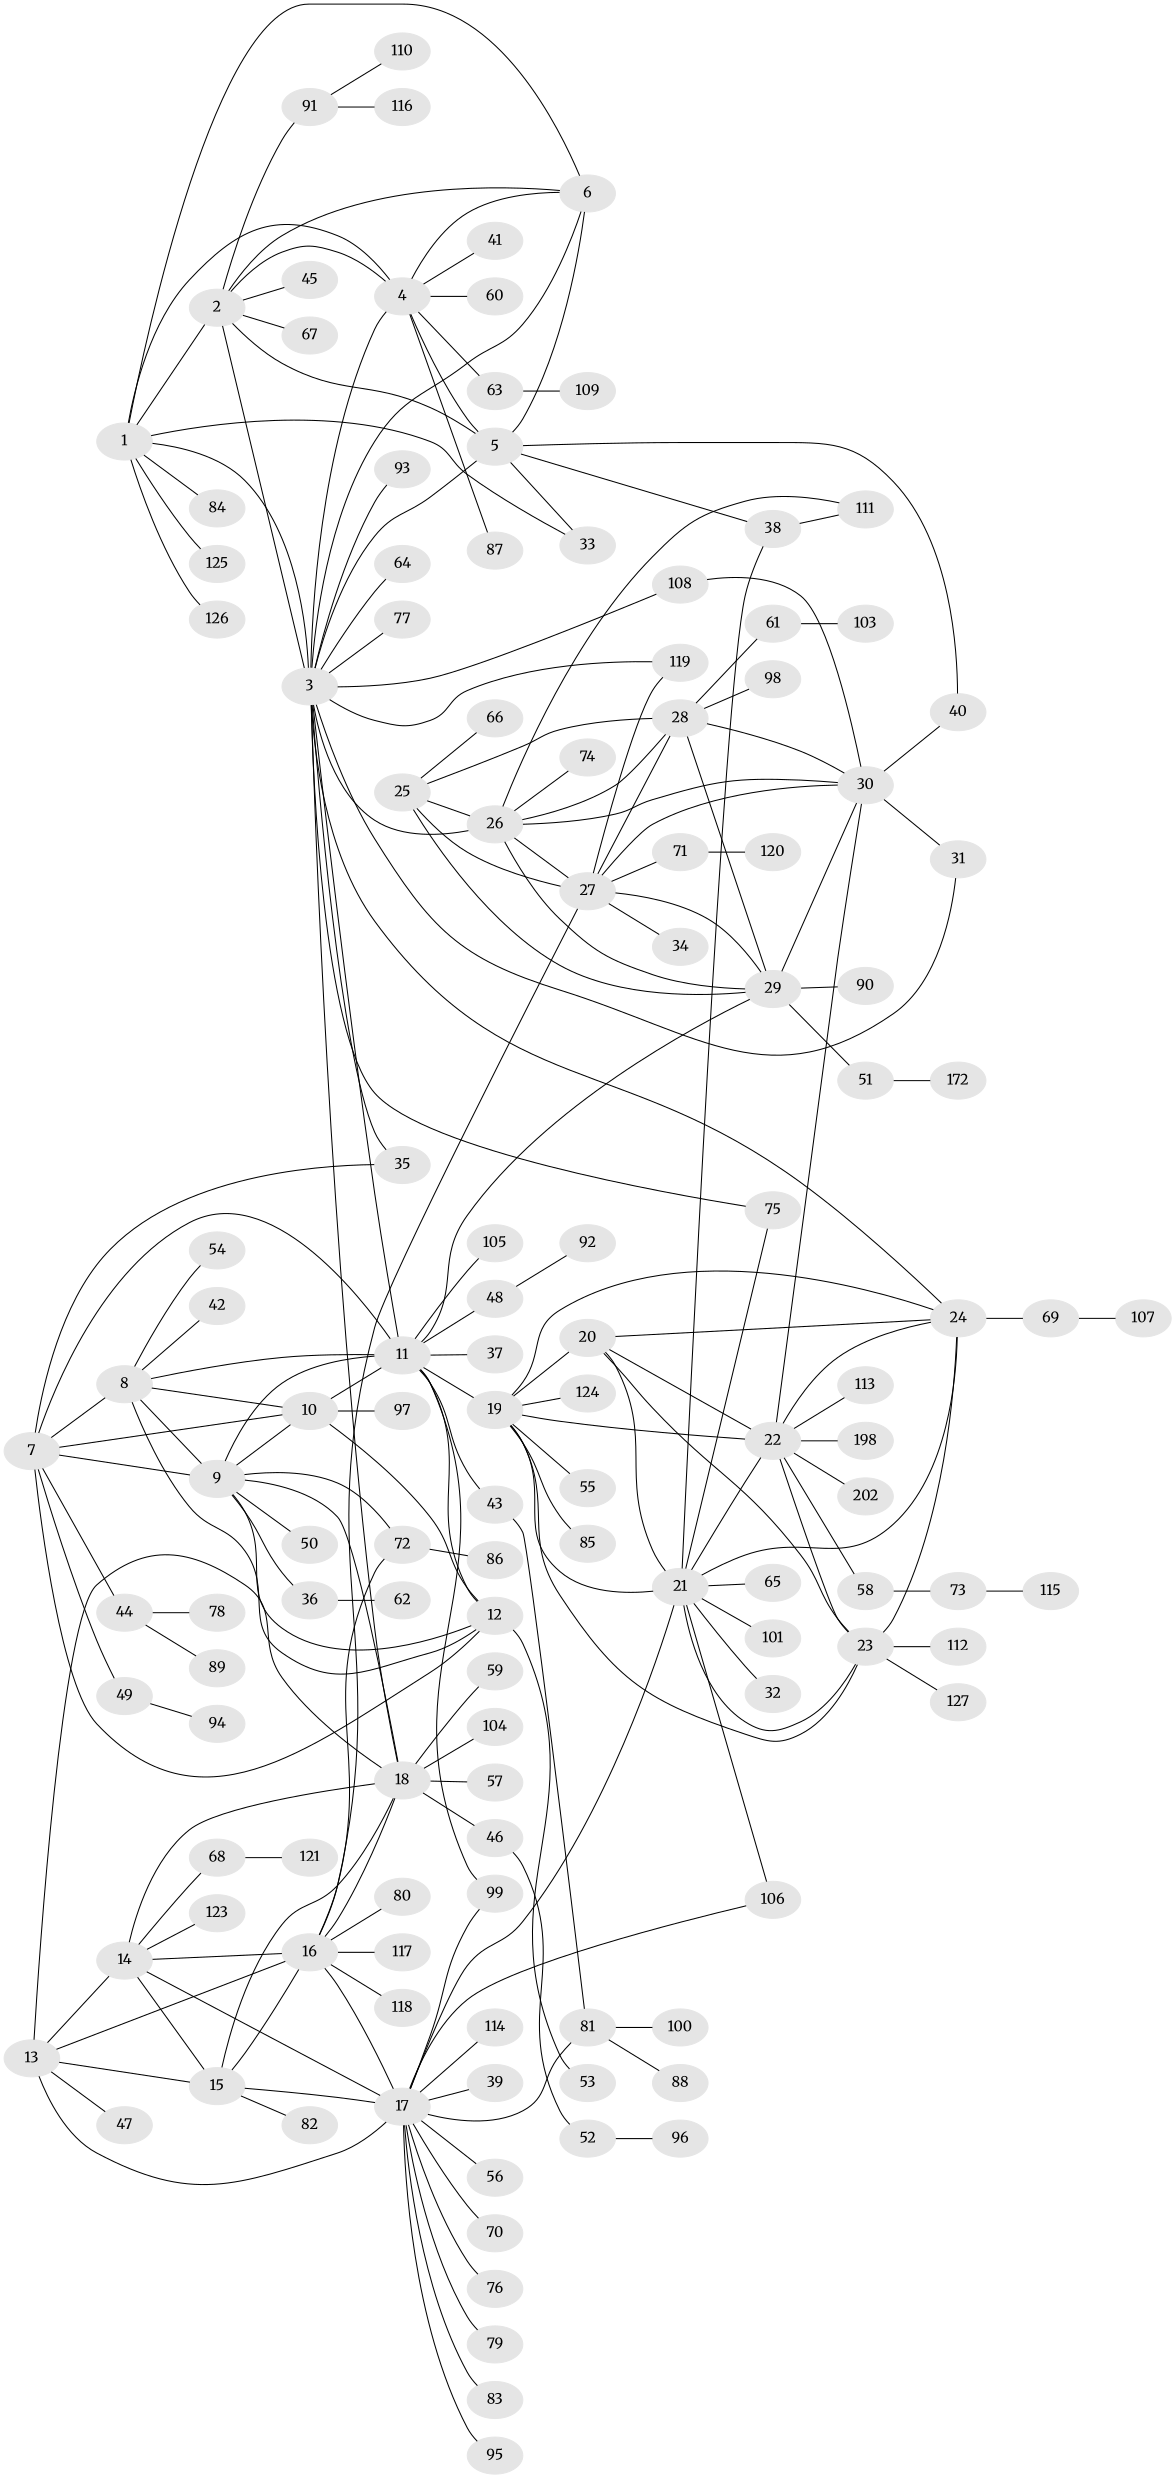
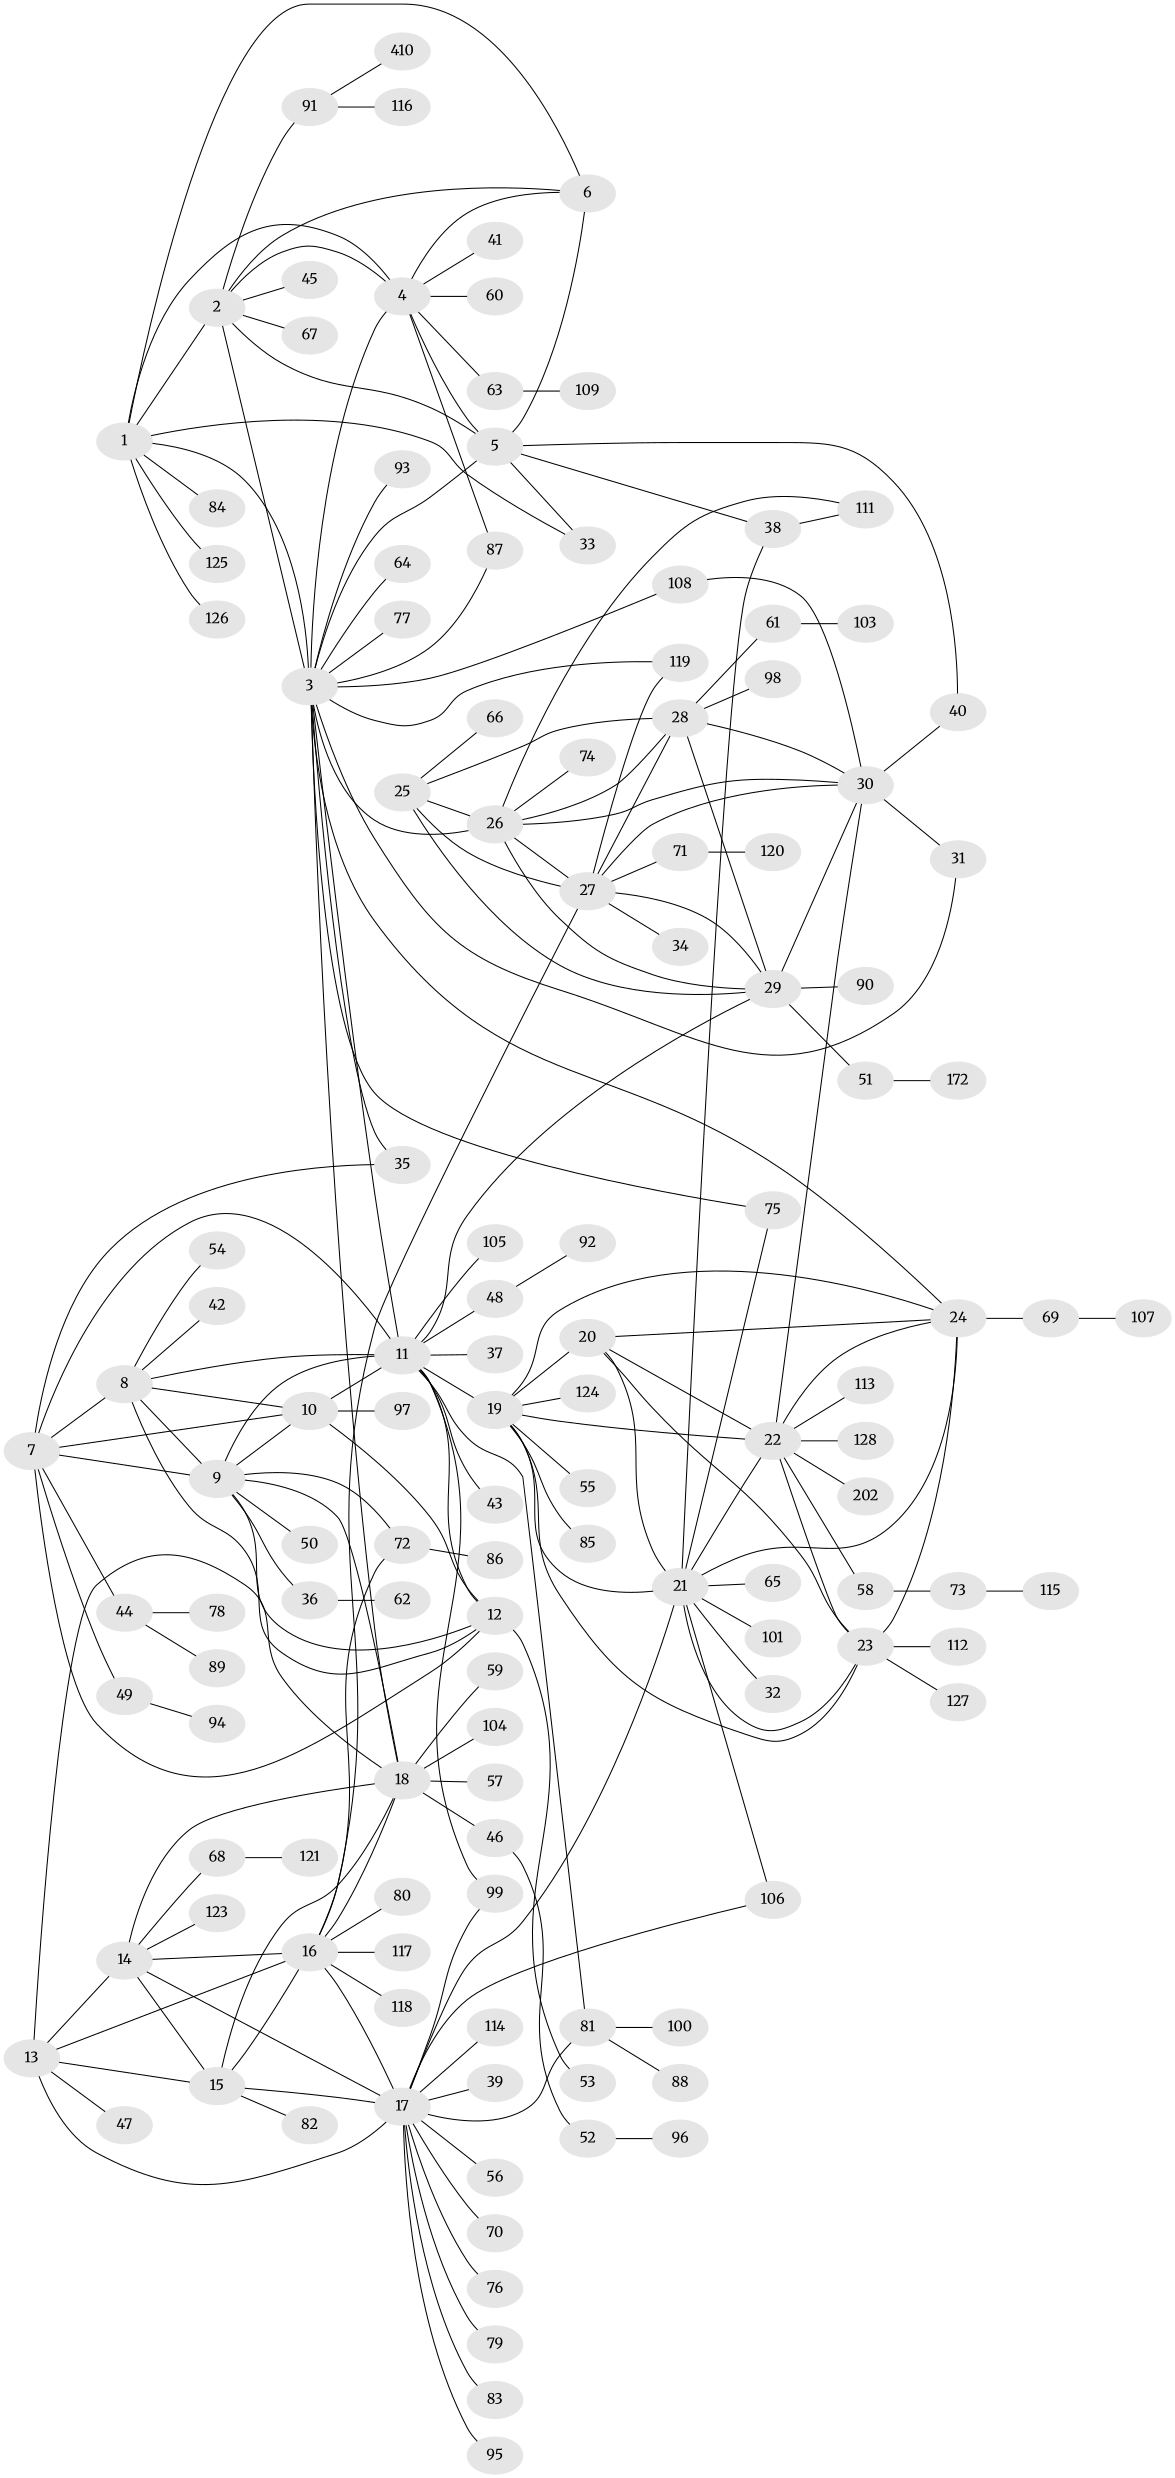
(402, 51) -> (402, 51)
(400, 410) -> (429, 648)
(866, 1441) -> (866, 1441)
(556, 1774) -> (545, 1667)
